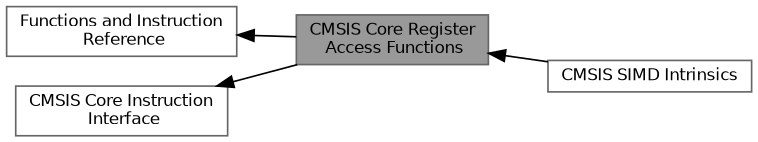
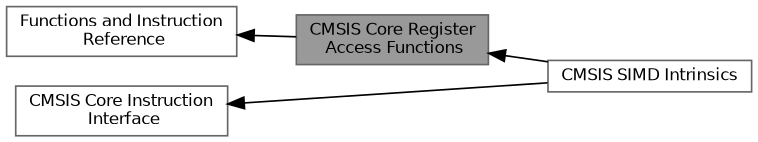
(265, 73) -> (396, 93)
